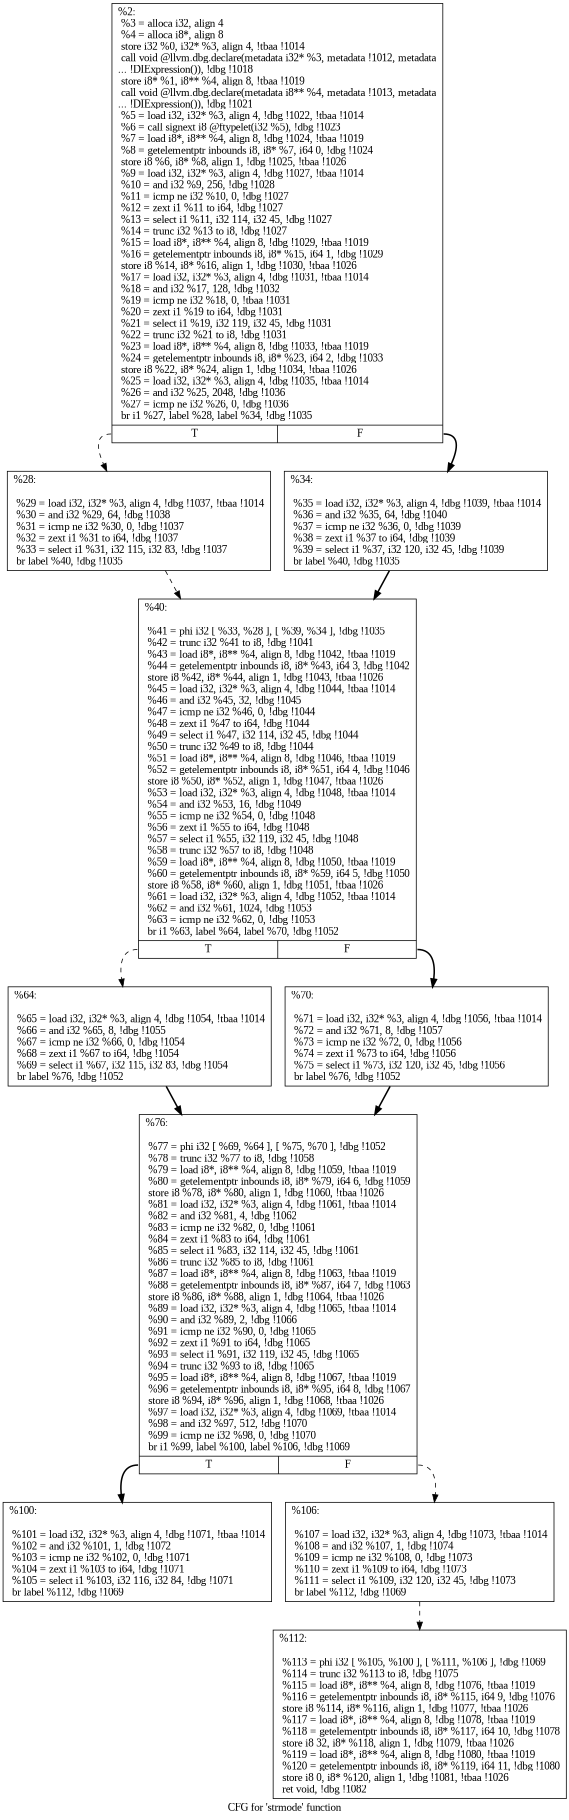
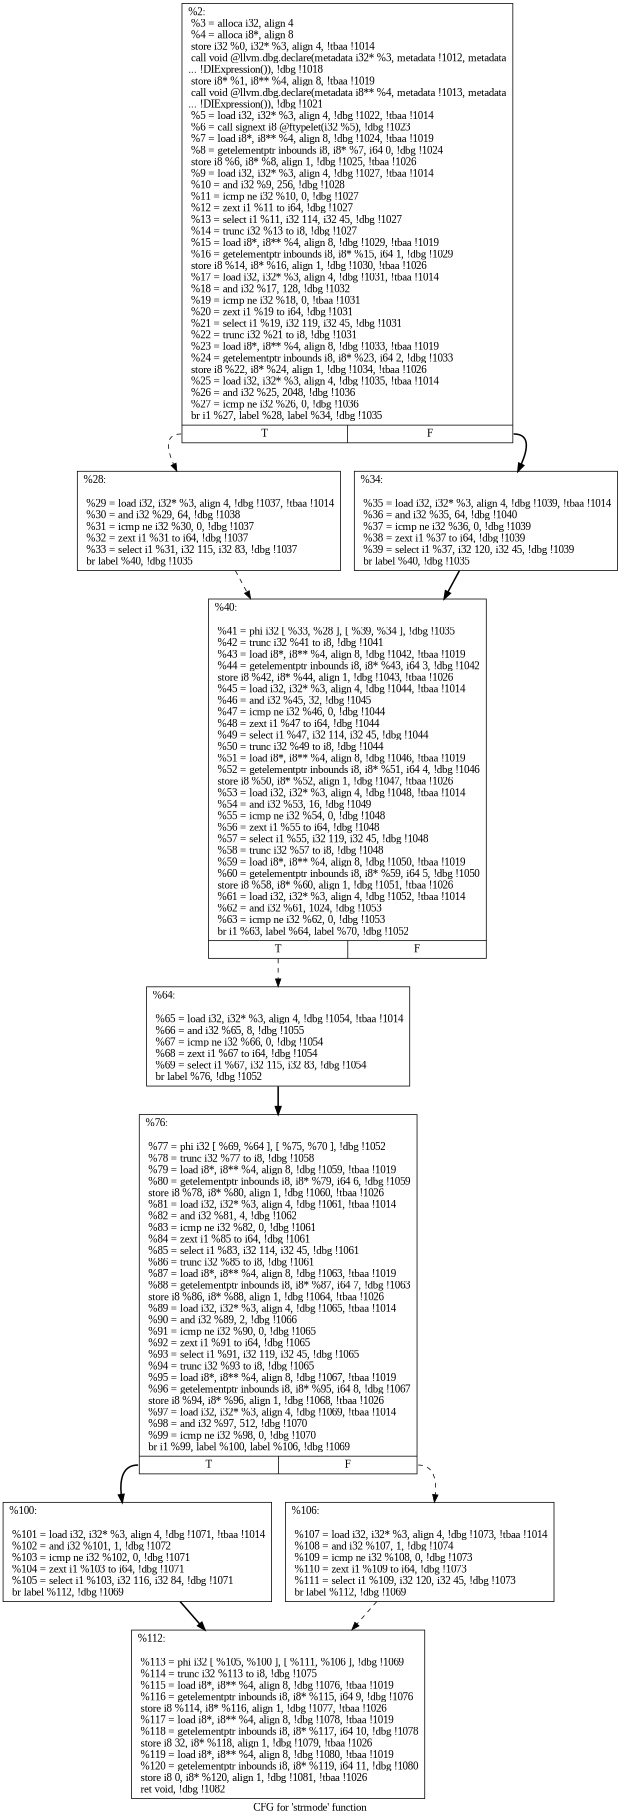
(417, 1036) -> none
(228, 1239) -> (228, 1239)
none -> (190, 1613)
